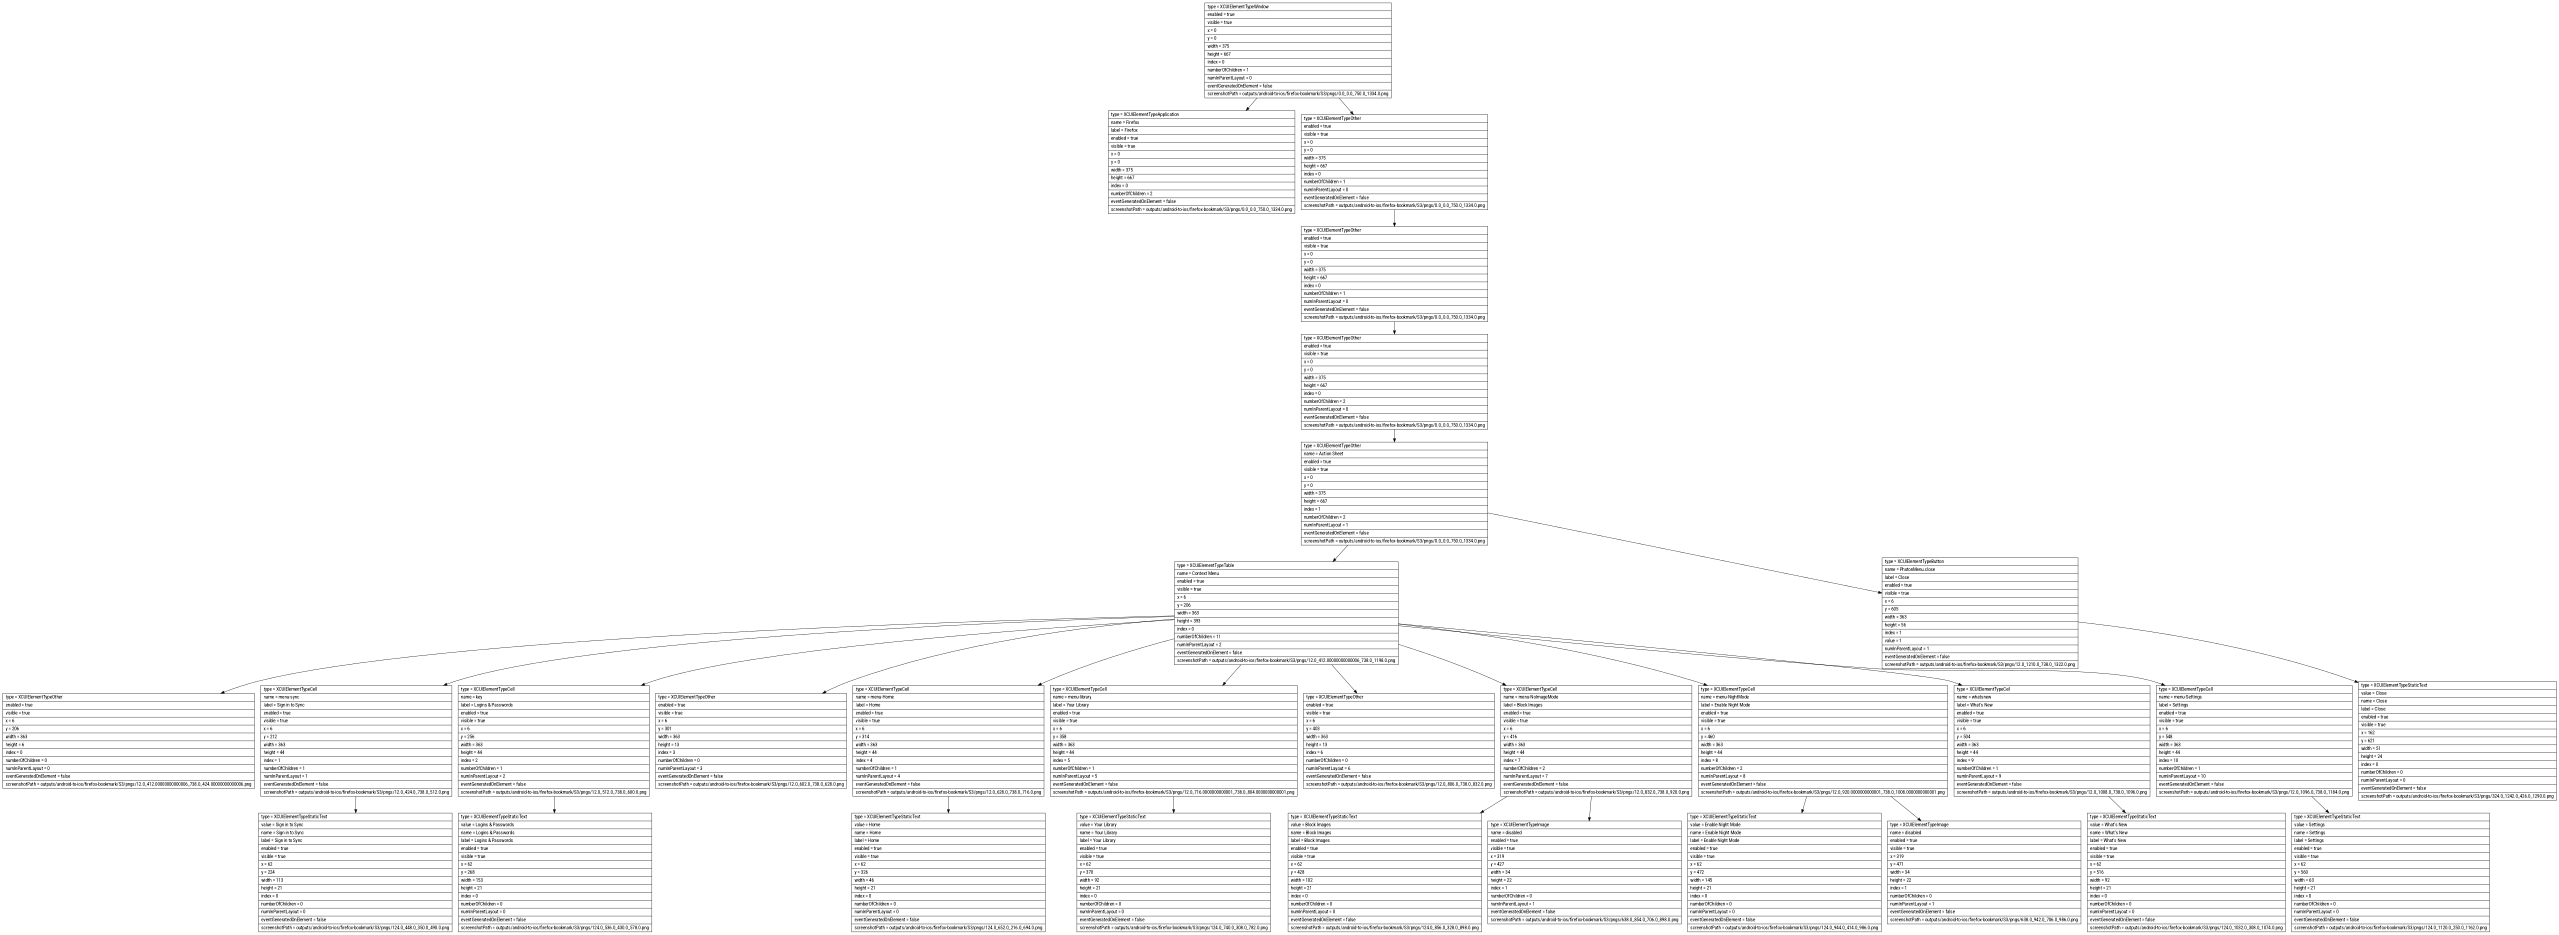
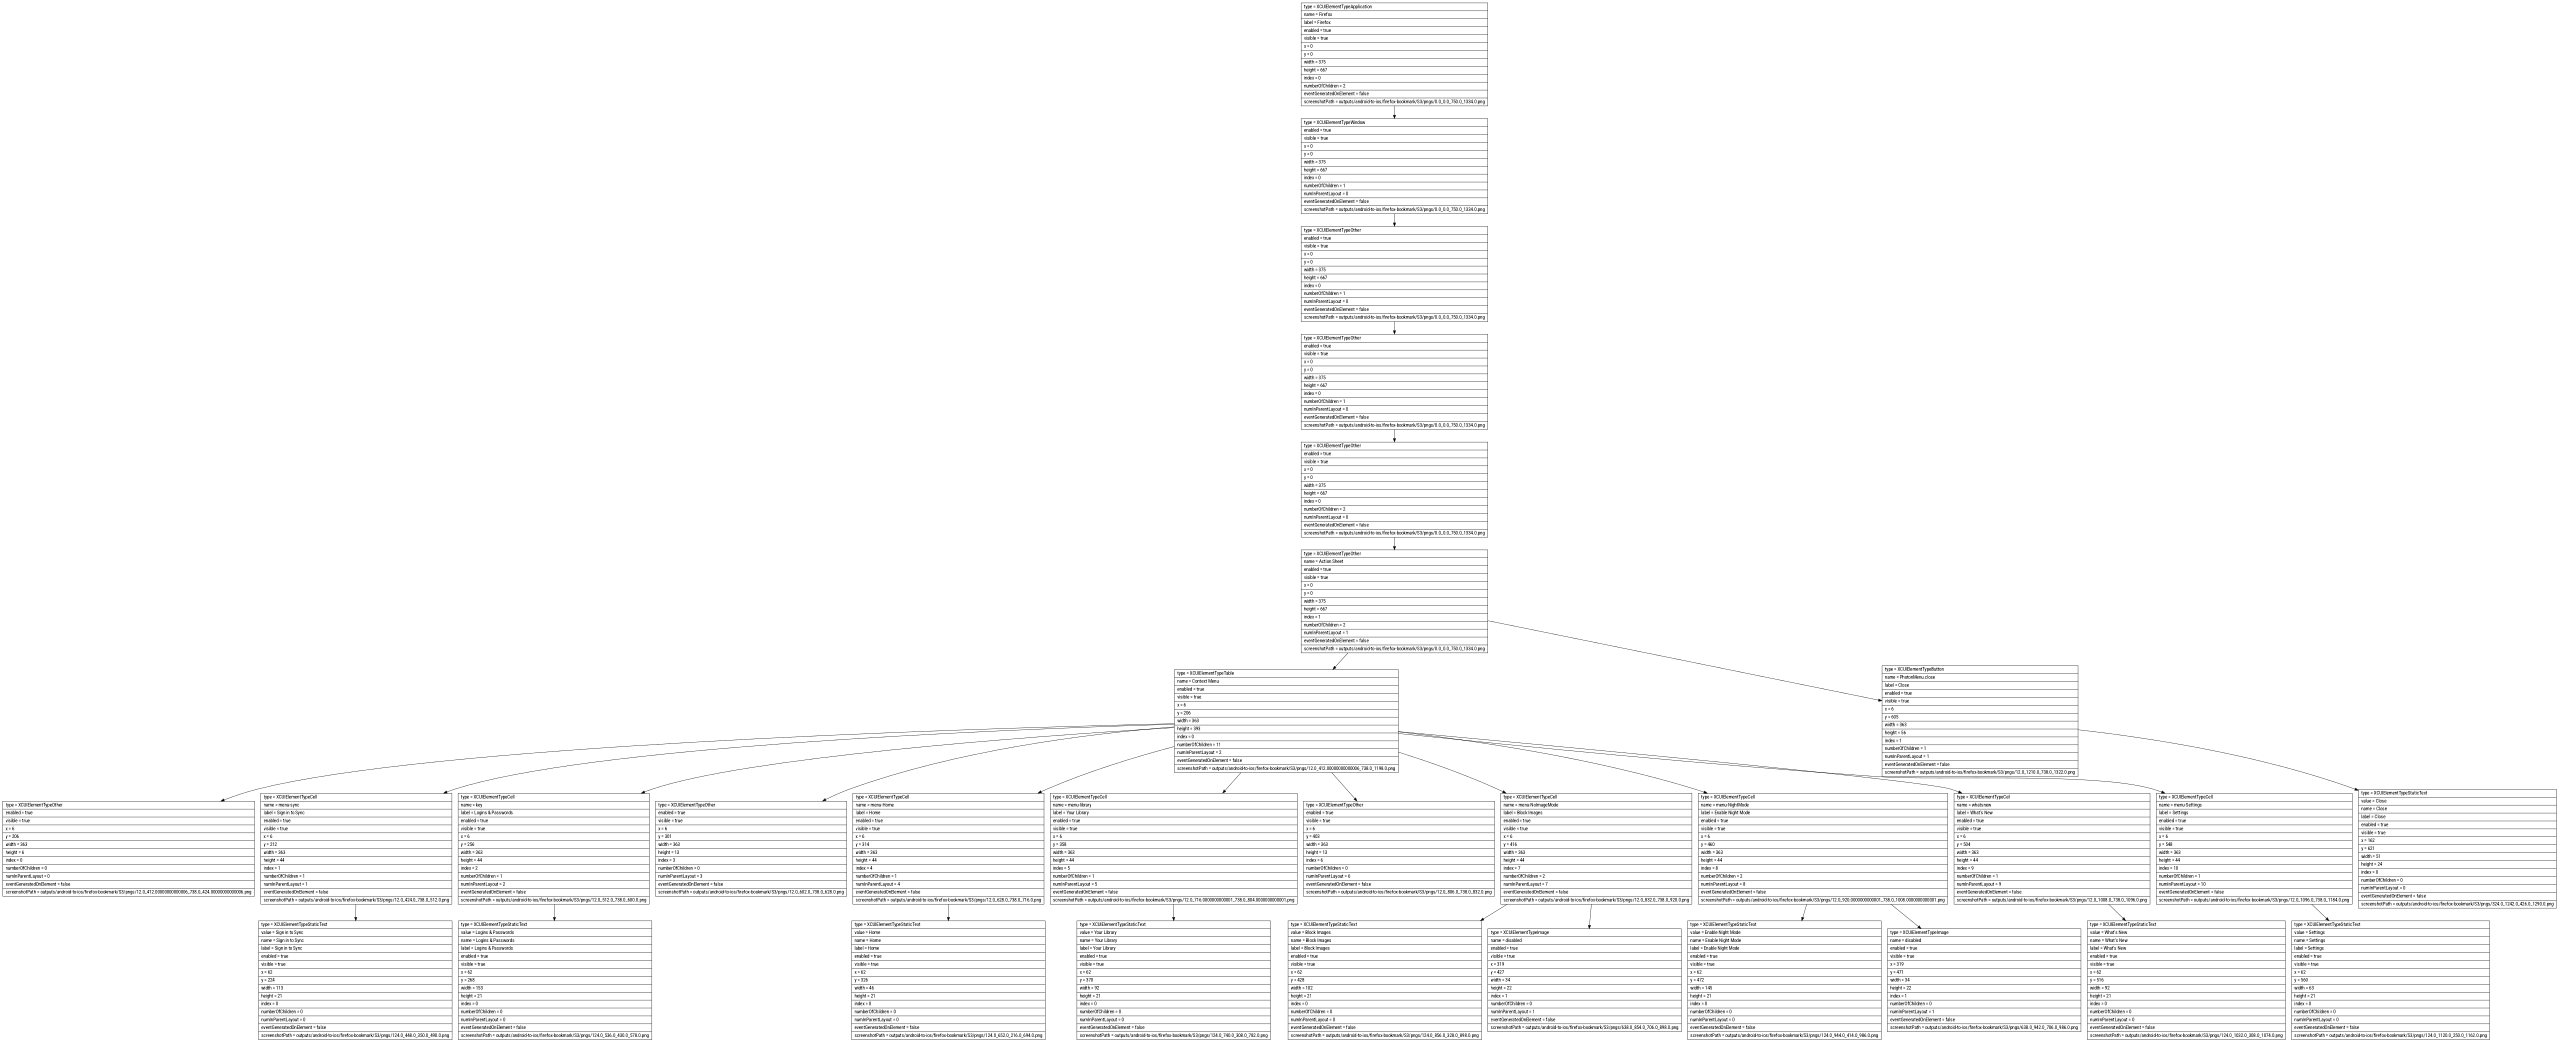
(1253, 103) -> (1394, 110)
(1893, 641) -> (1906, 749)
